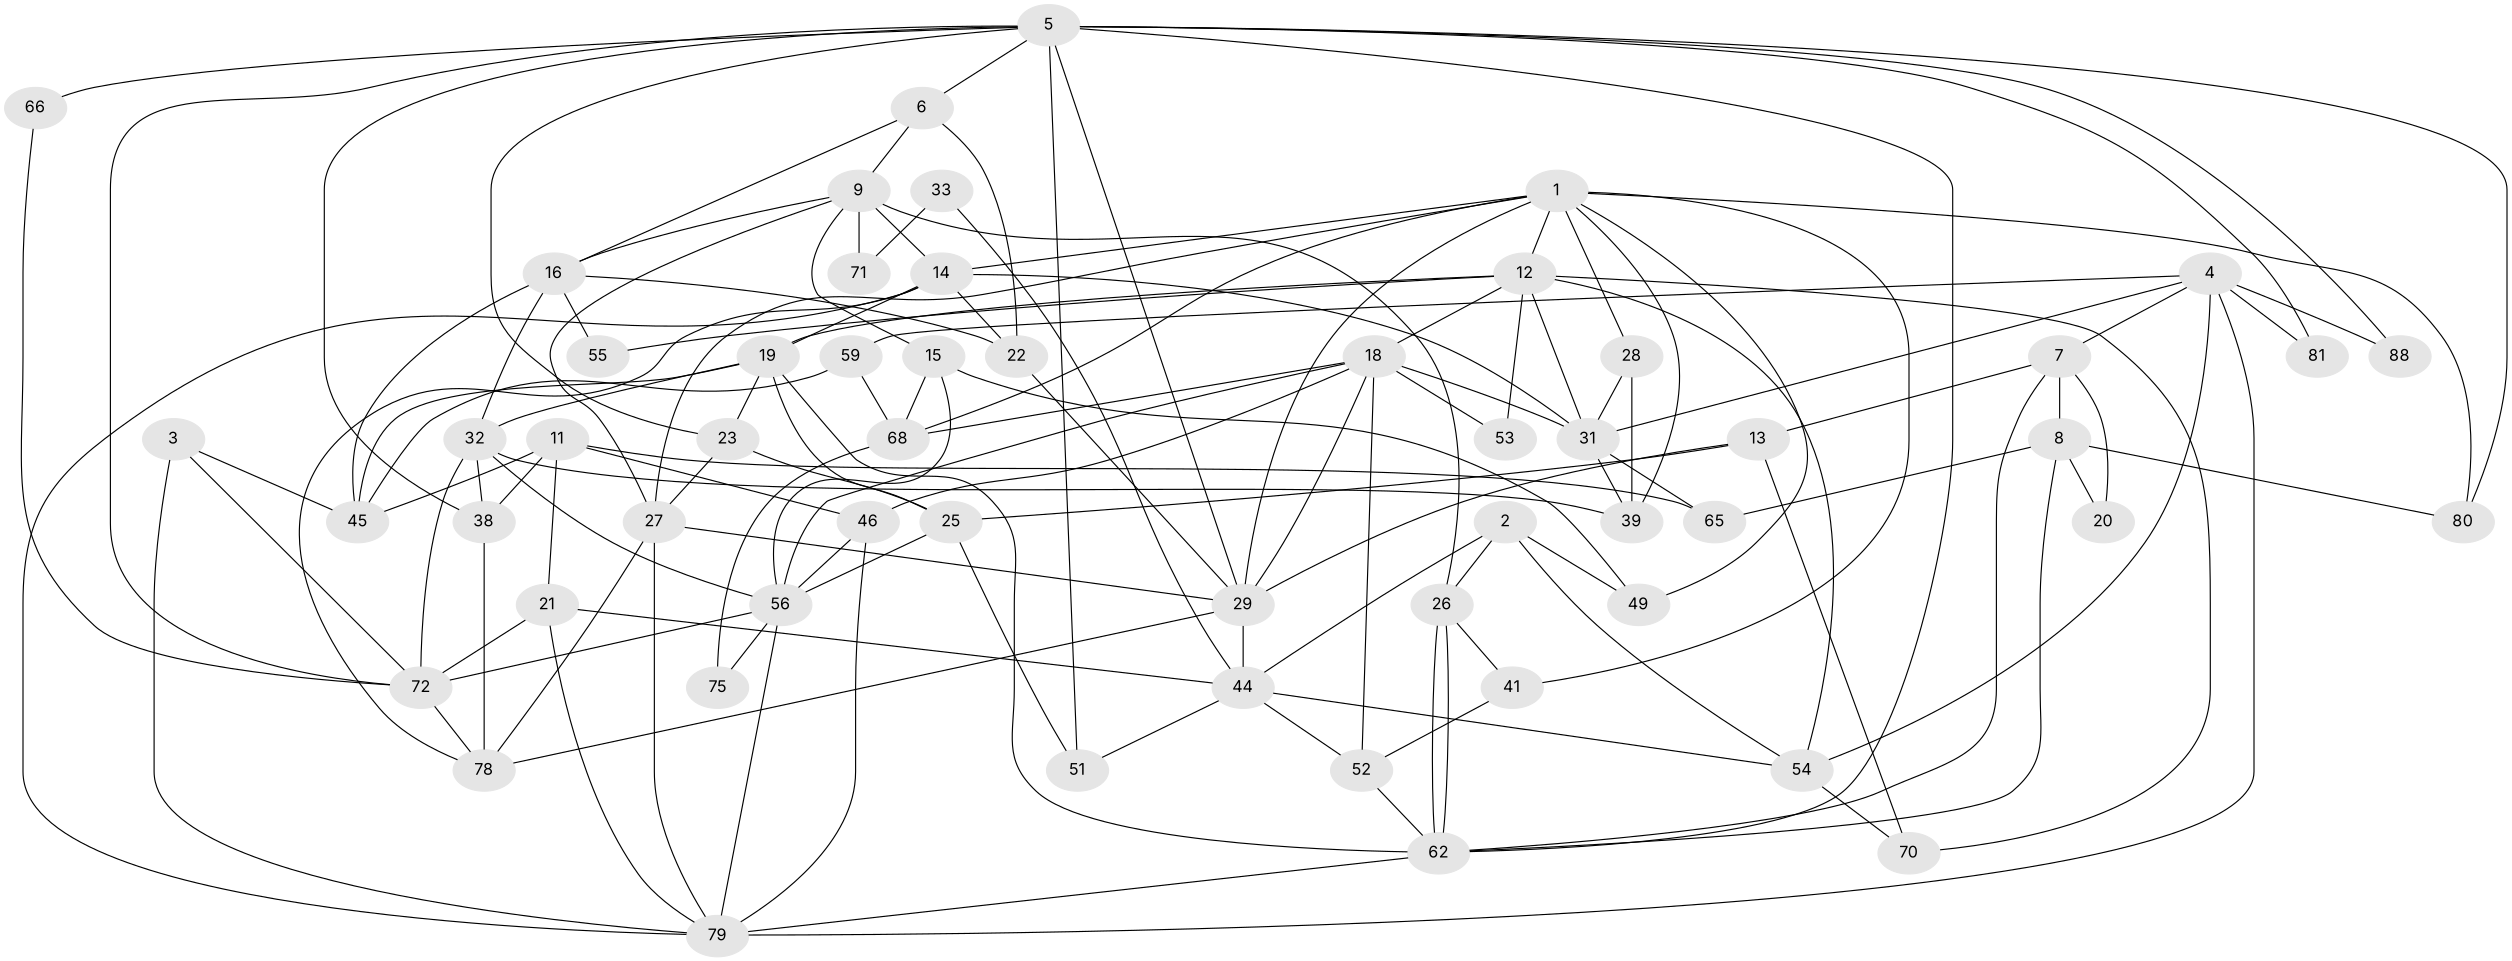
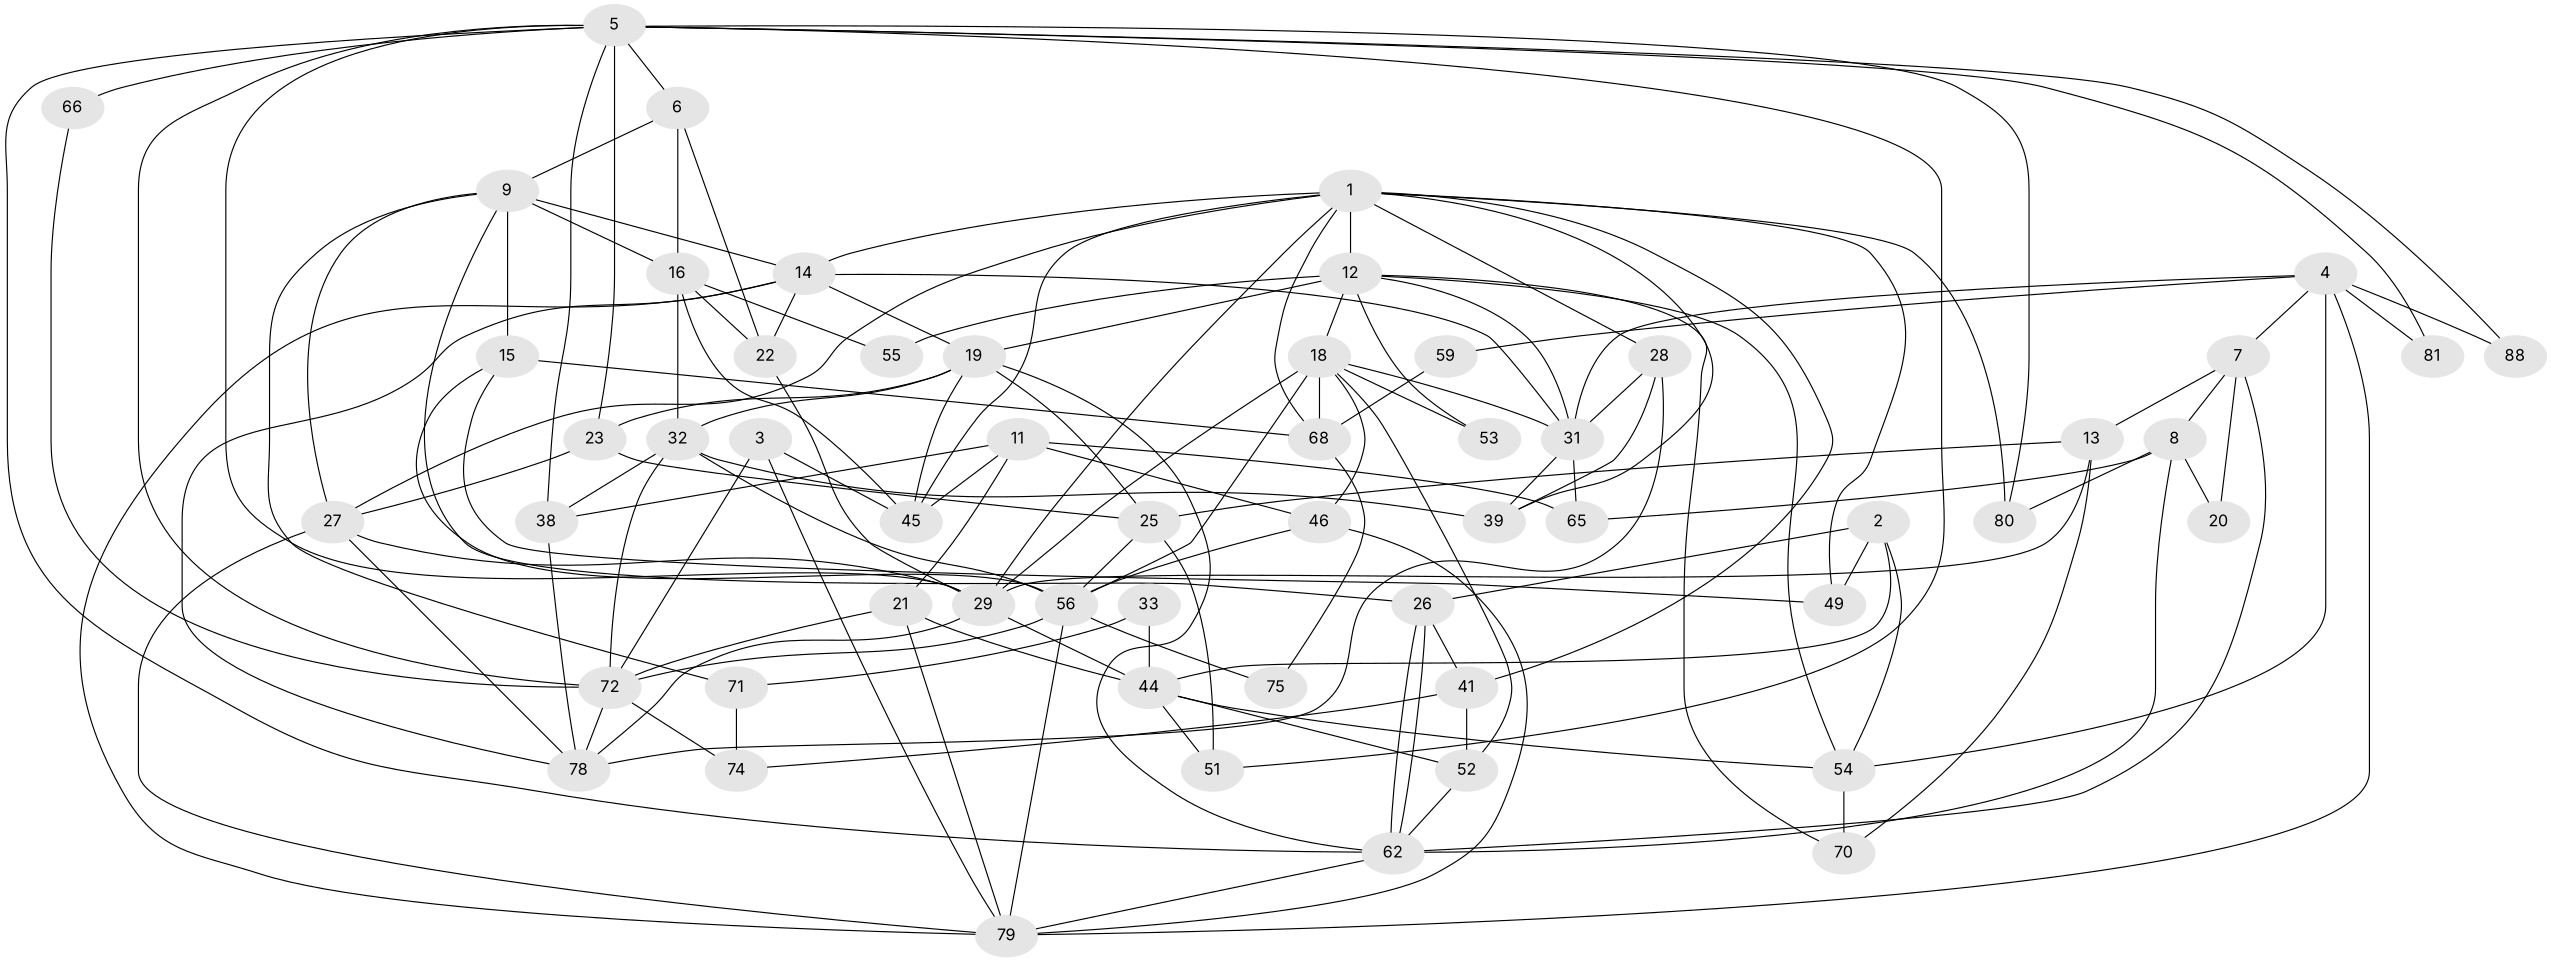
(664, 389) -> (1054, 264)
none -> (1335, 691)
none -> (736, 770)
